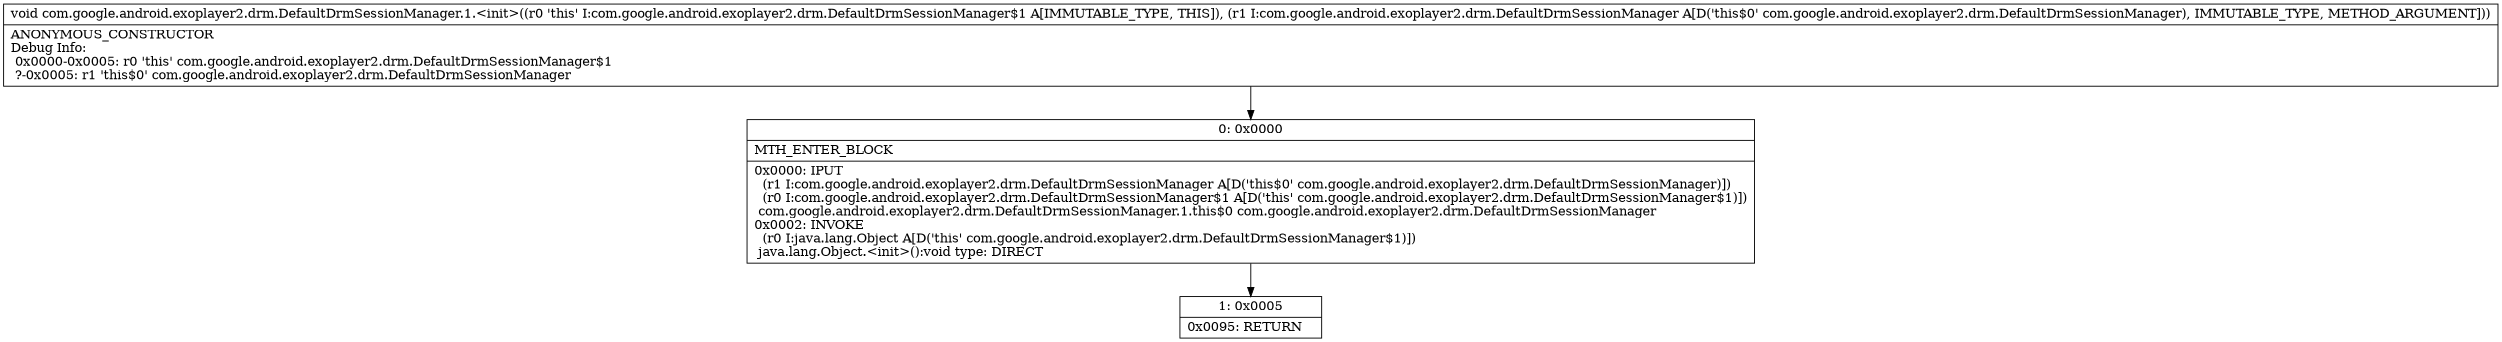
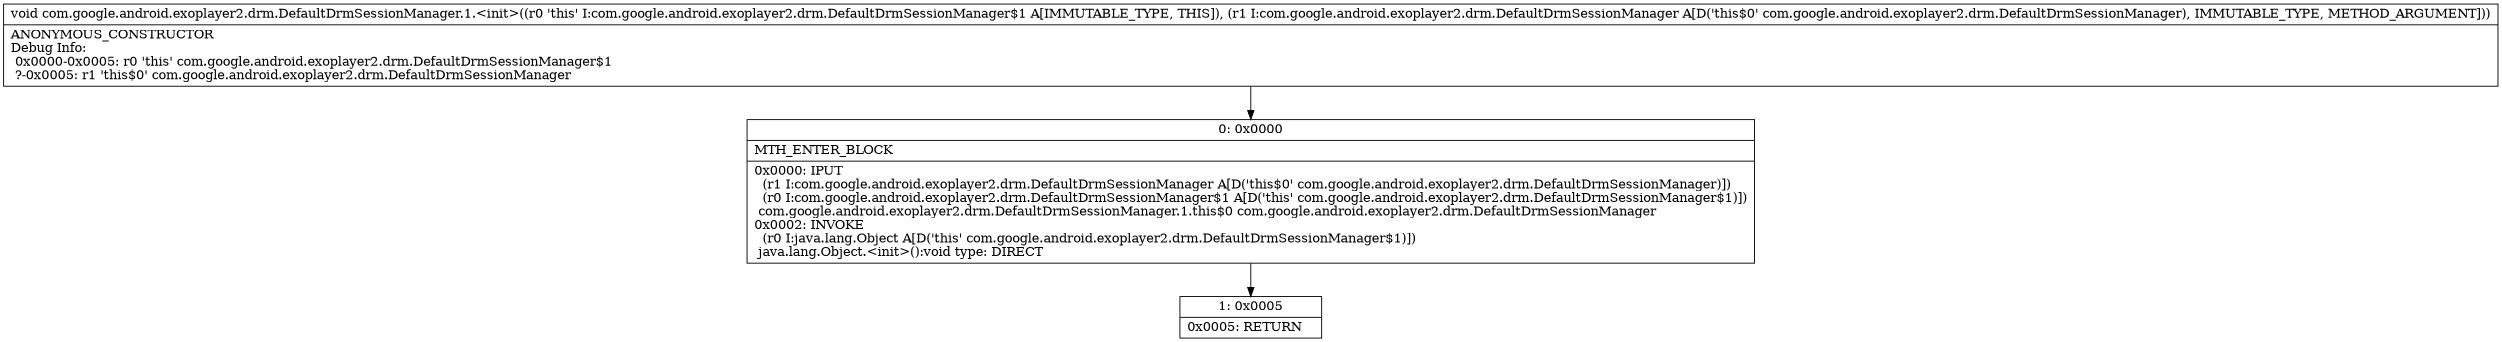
(1251, 327) -> (1251, 327)
